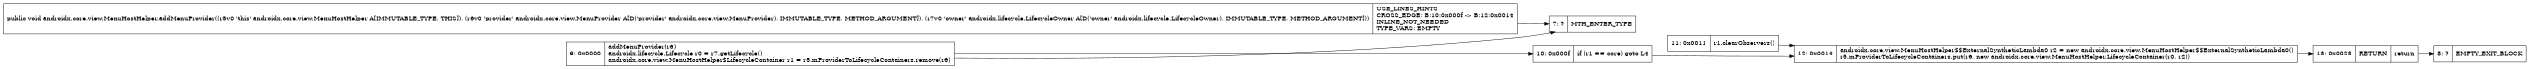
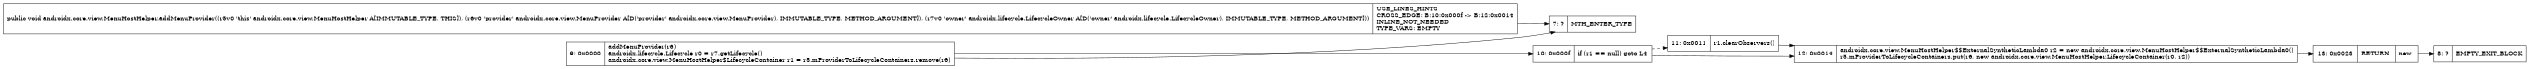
none -> (1658, 49)
(1613, 54) -> (1613, 54)
(2404, 54) -> (2405, 54)
